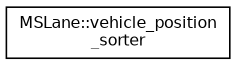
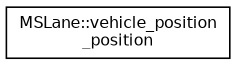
(118, 33) -> (118, 33)
